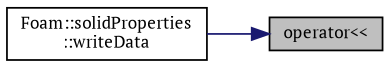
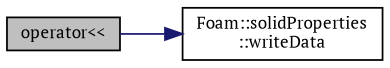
(229, 34) -> (142, 34)
